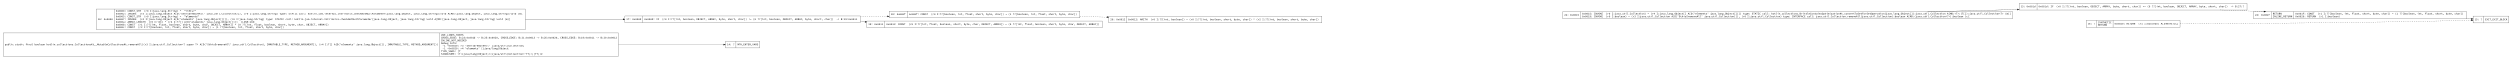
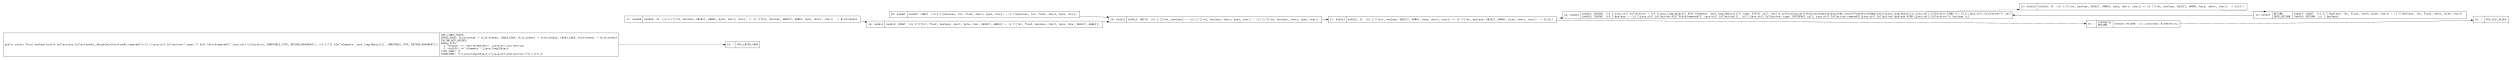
(1972, 11) -> (1972, 11)
(2283, 16) -> (2282, 16)
(874, 17) -> none
(1093, 17) -> (1093, 17)
(311, 19) -> none
(2469, 19) -> (2134, 15)
(2496, 19) -> (2496, 19)
none -> (1442, 20)
none -> (1105, 22)
(2326, 23) -> (2326, 23)
